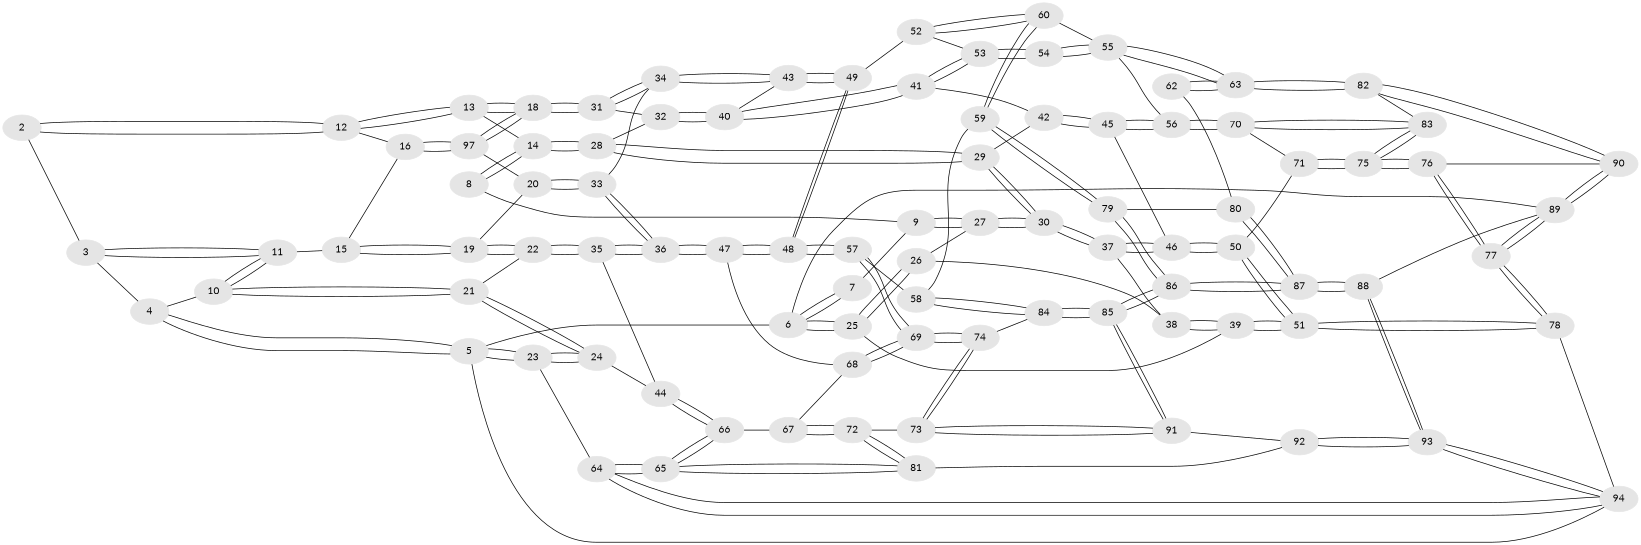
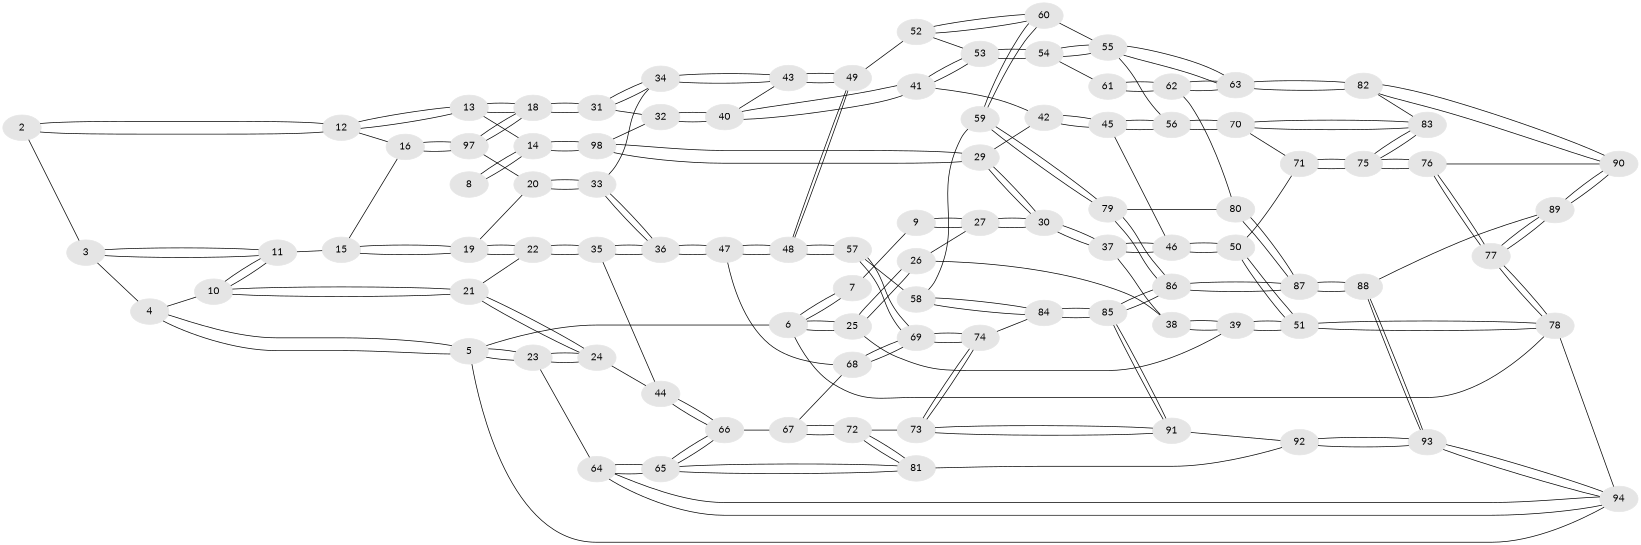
none -> (1108, 87)
(597, 146) -> (597, 146)
(1132, 189) -> (1166, 397)
(689, 217) -> none
